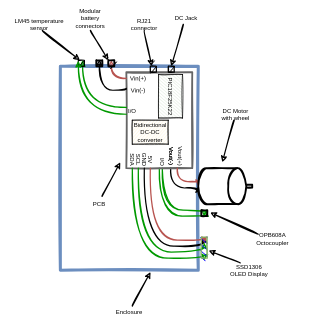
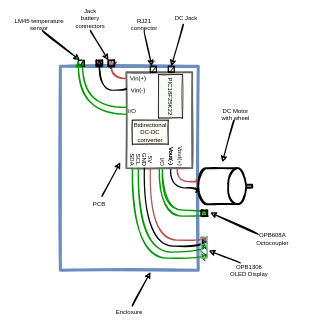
(90, 18) -> (90, 18)
(249, 270) -> (249, 270)
